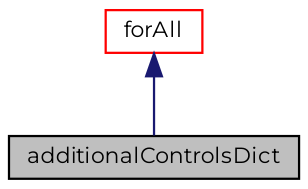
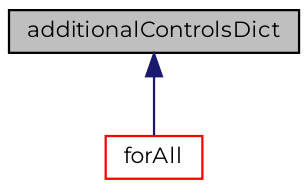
(154, 106) -> (154, 106)
